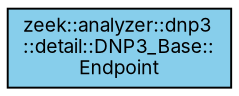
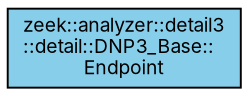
(119, 48) -> (124, 48)
